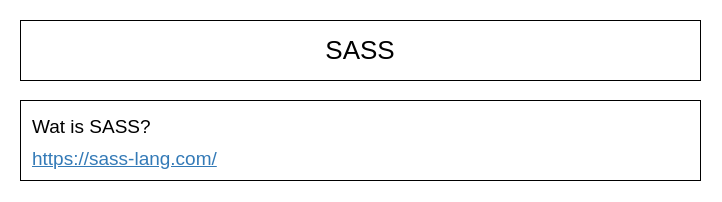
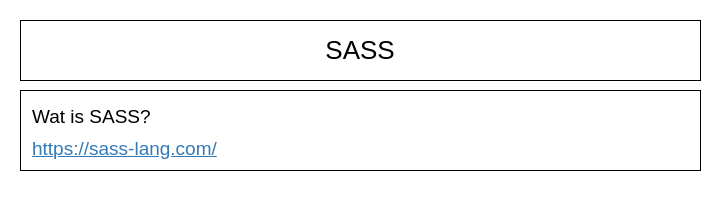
(361, 141) -> (361, 131)
